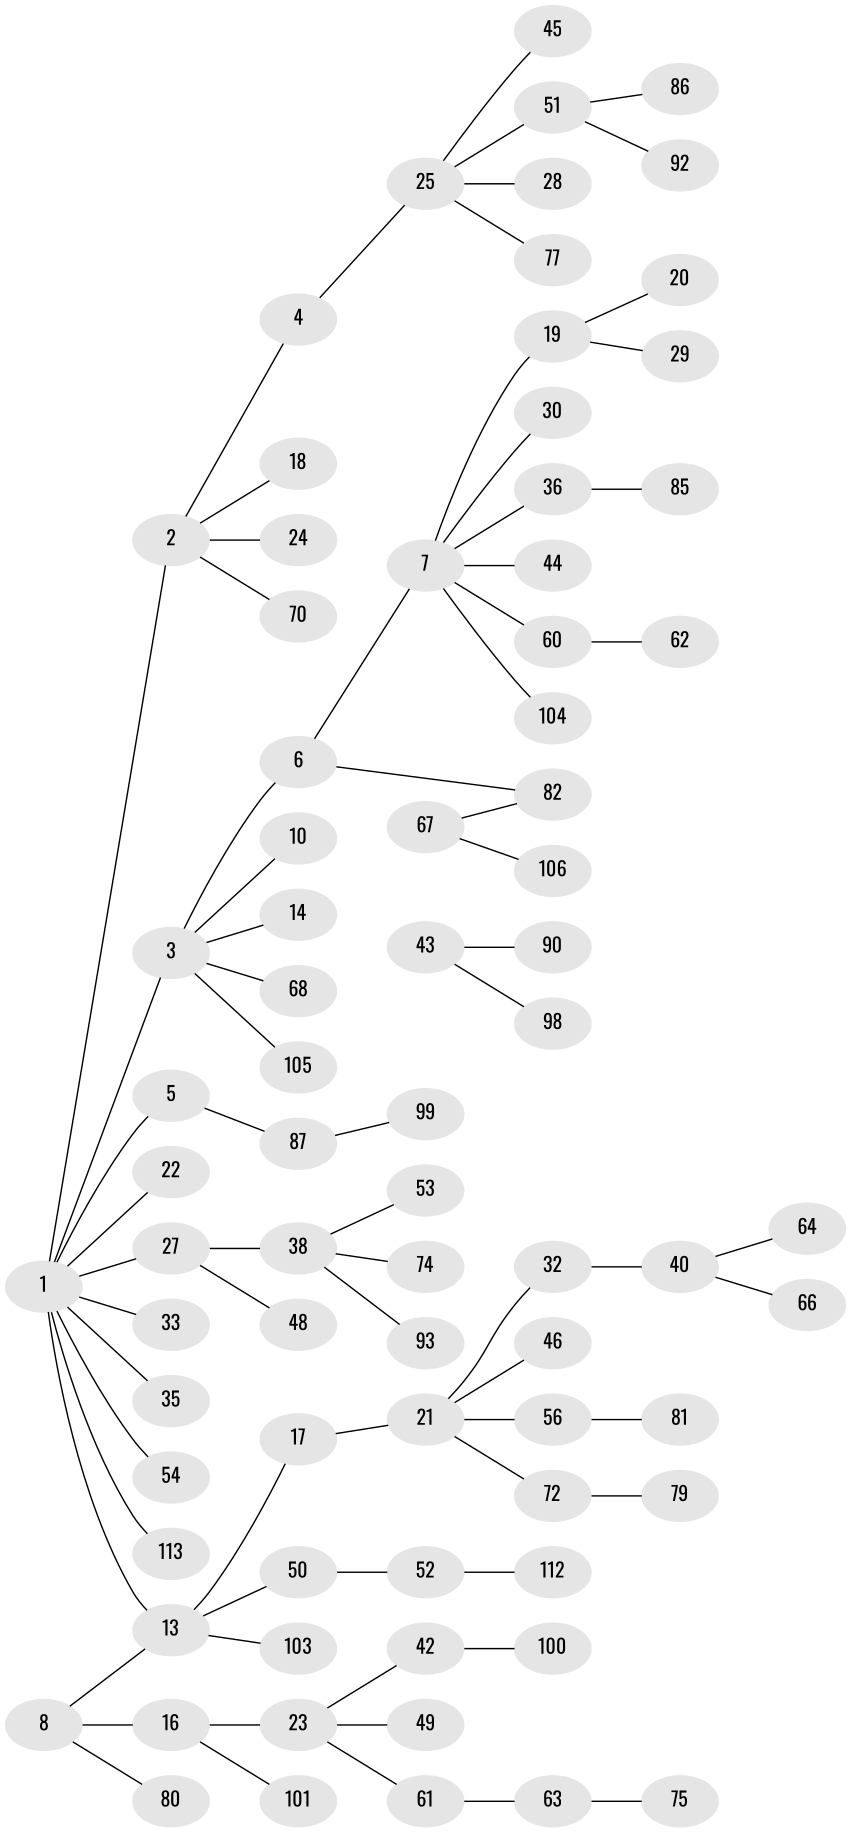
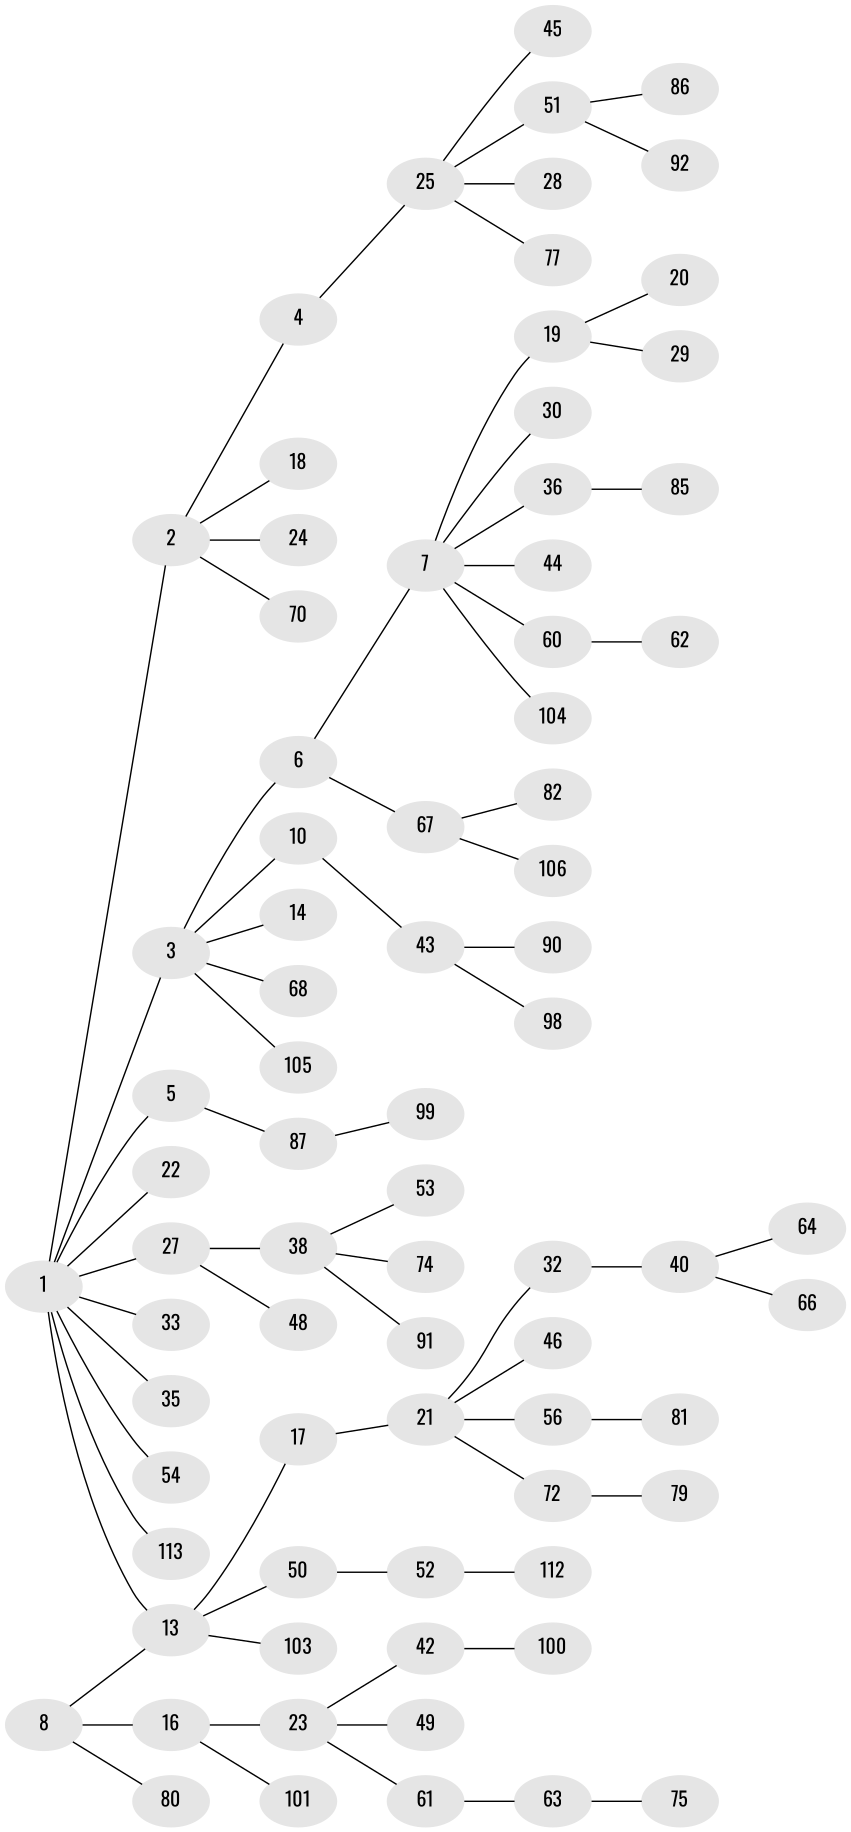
(426, 778) -> (362, 795)
none -> (362, 893)
(426, 1343) -> (426, 1343)
